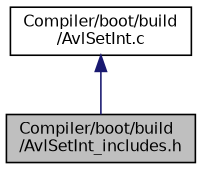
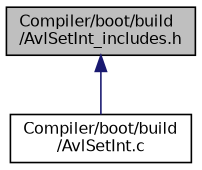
(101, 93) -> (101, 93)
